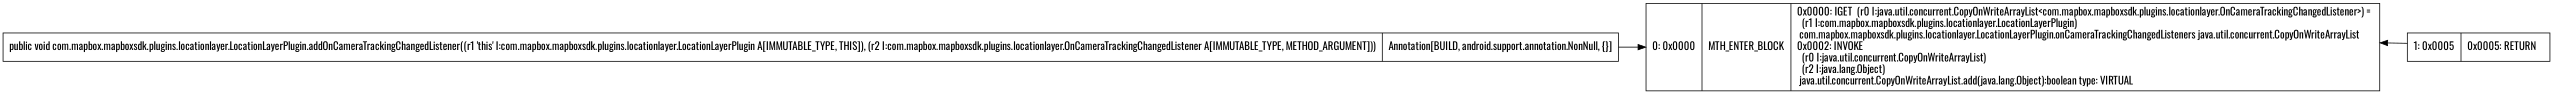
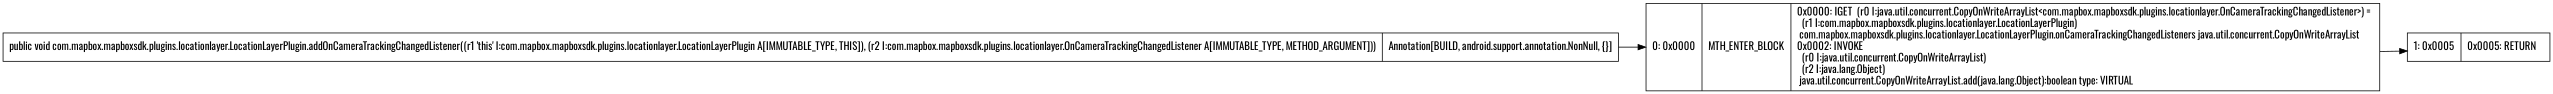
(2398, 43) -> (2390, 51)
